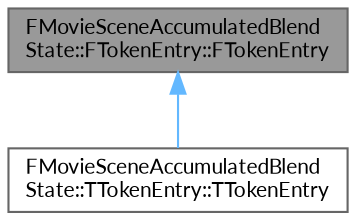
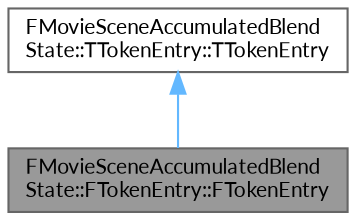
(178, 121) -> (178, 121)
